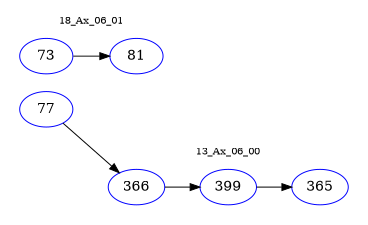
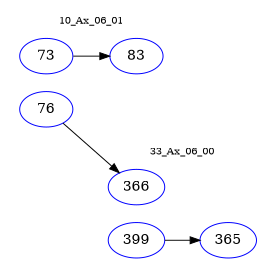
(91, 21) -> (91, 21)
(136, 56) -> (136, 56)
(46, 109) -> (46, 109)
(228, 152) -> (182, 152)
(177, 187) -> none
